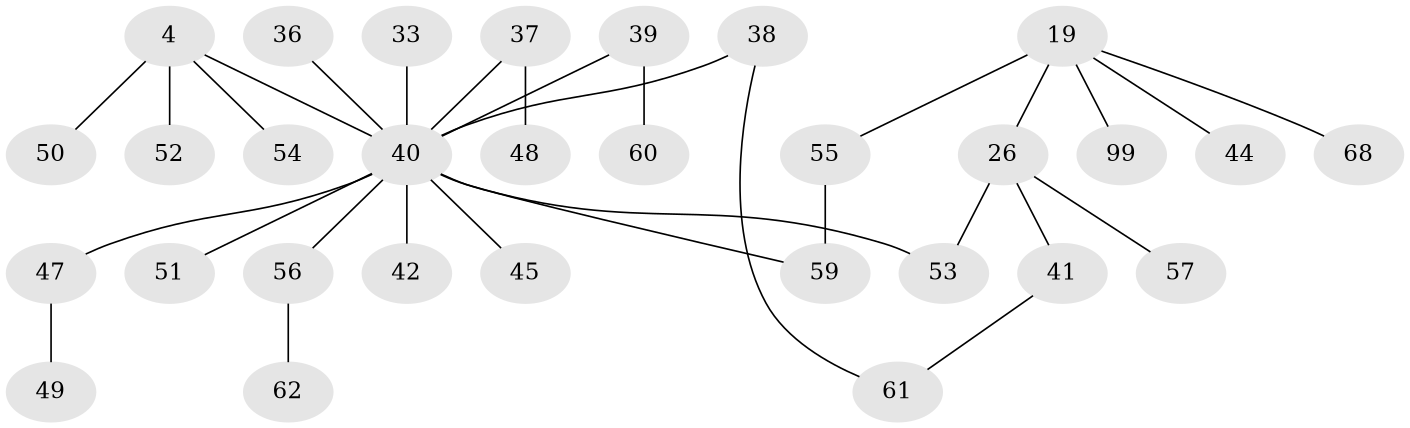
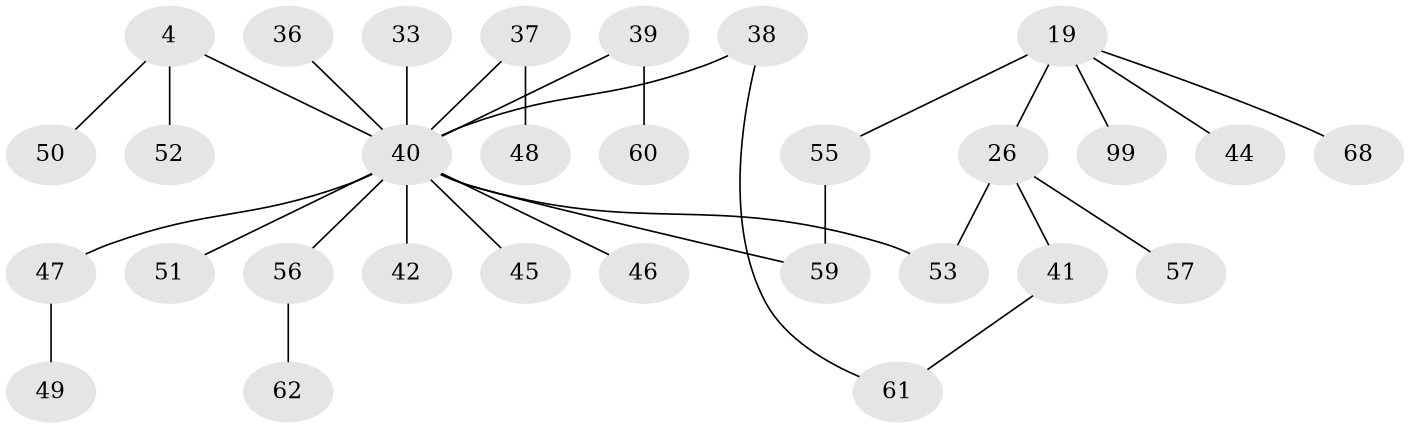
(288, 155) -> none
none -> (644, 273)
